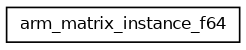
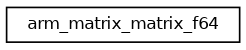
(123, 25) -> (123, 25)
